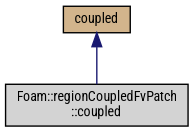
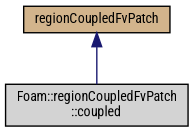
(97, 20) -> (97, 20)
